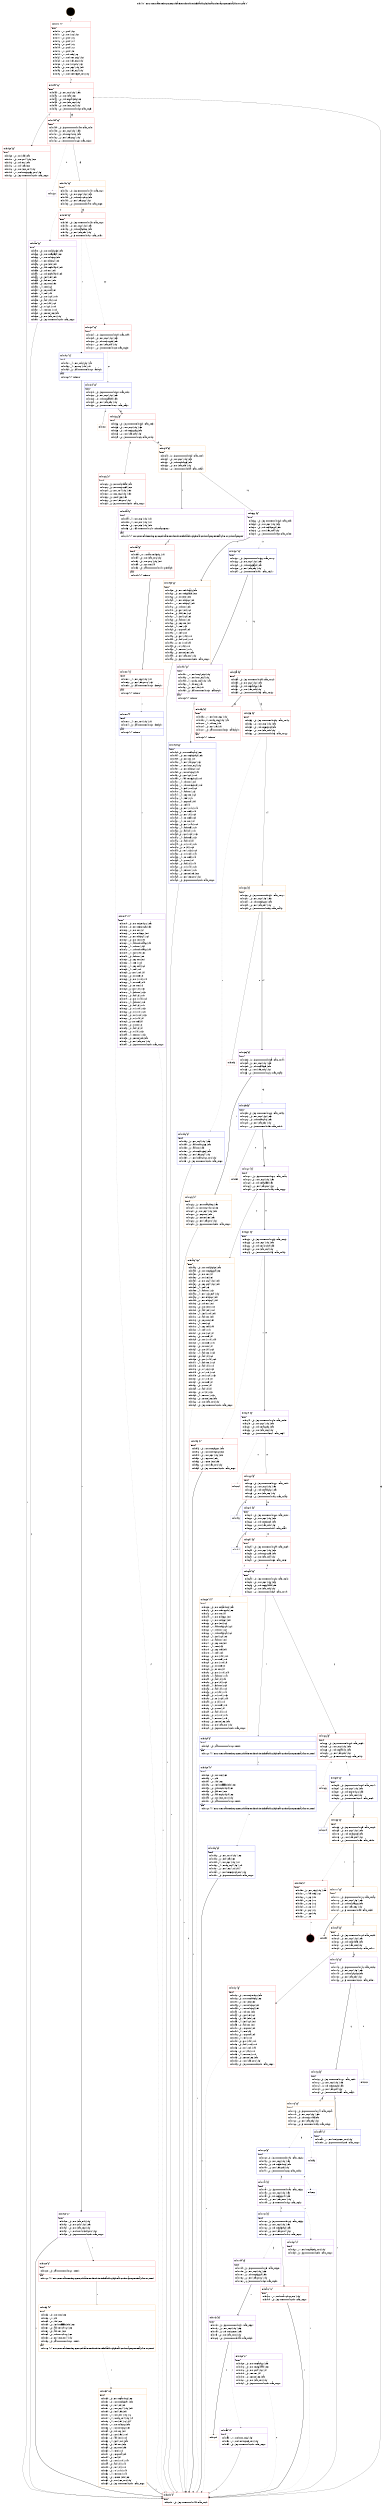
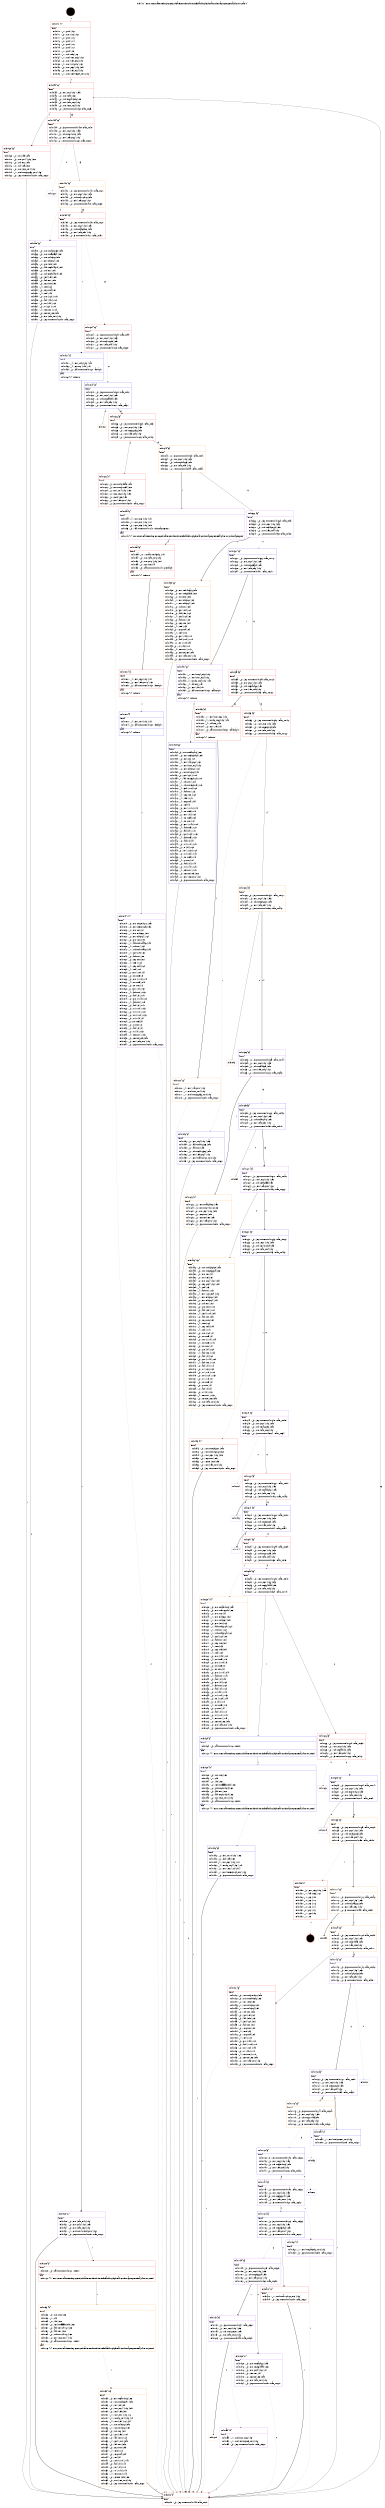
none -> (196, 1090)
none -> (258, 2318)
